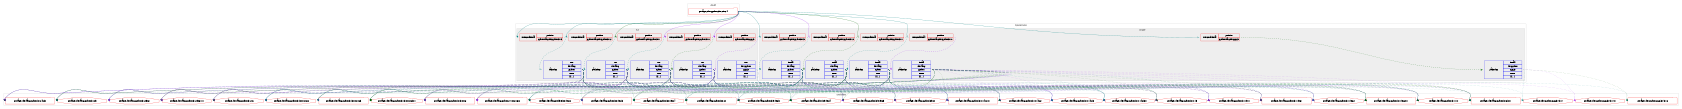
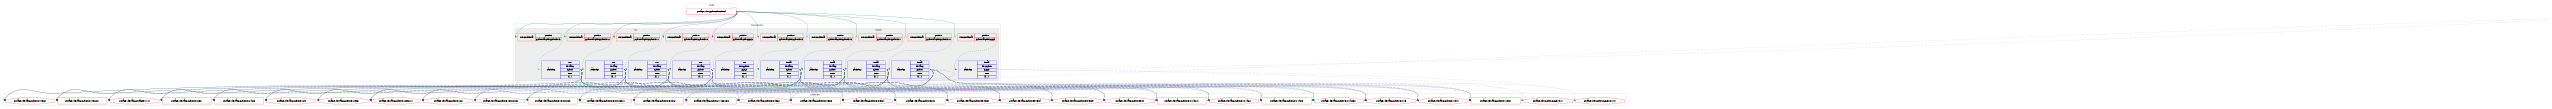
(555, 101) -> (764, 101)
(816, 101) -> (1025, 101)
(1077, 101) -> (1287, 101)
(1443, 101) -> (134, 101)
(1652, 101) -> none
